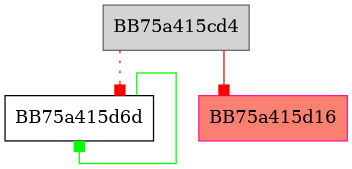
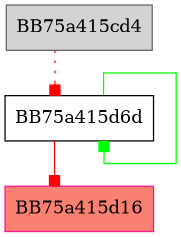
(224, 67) -> (55, 157)
